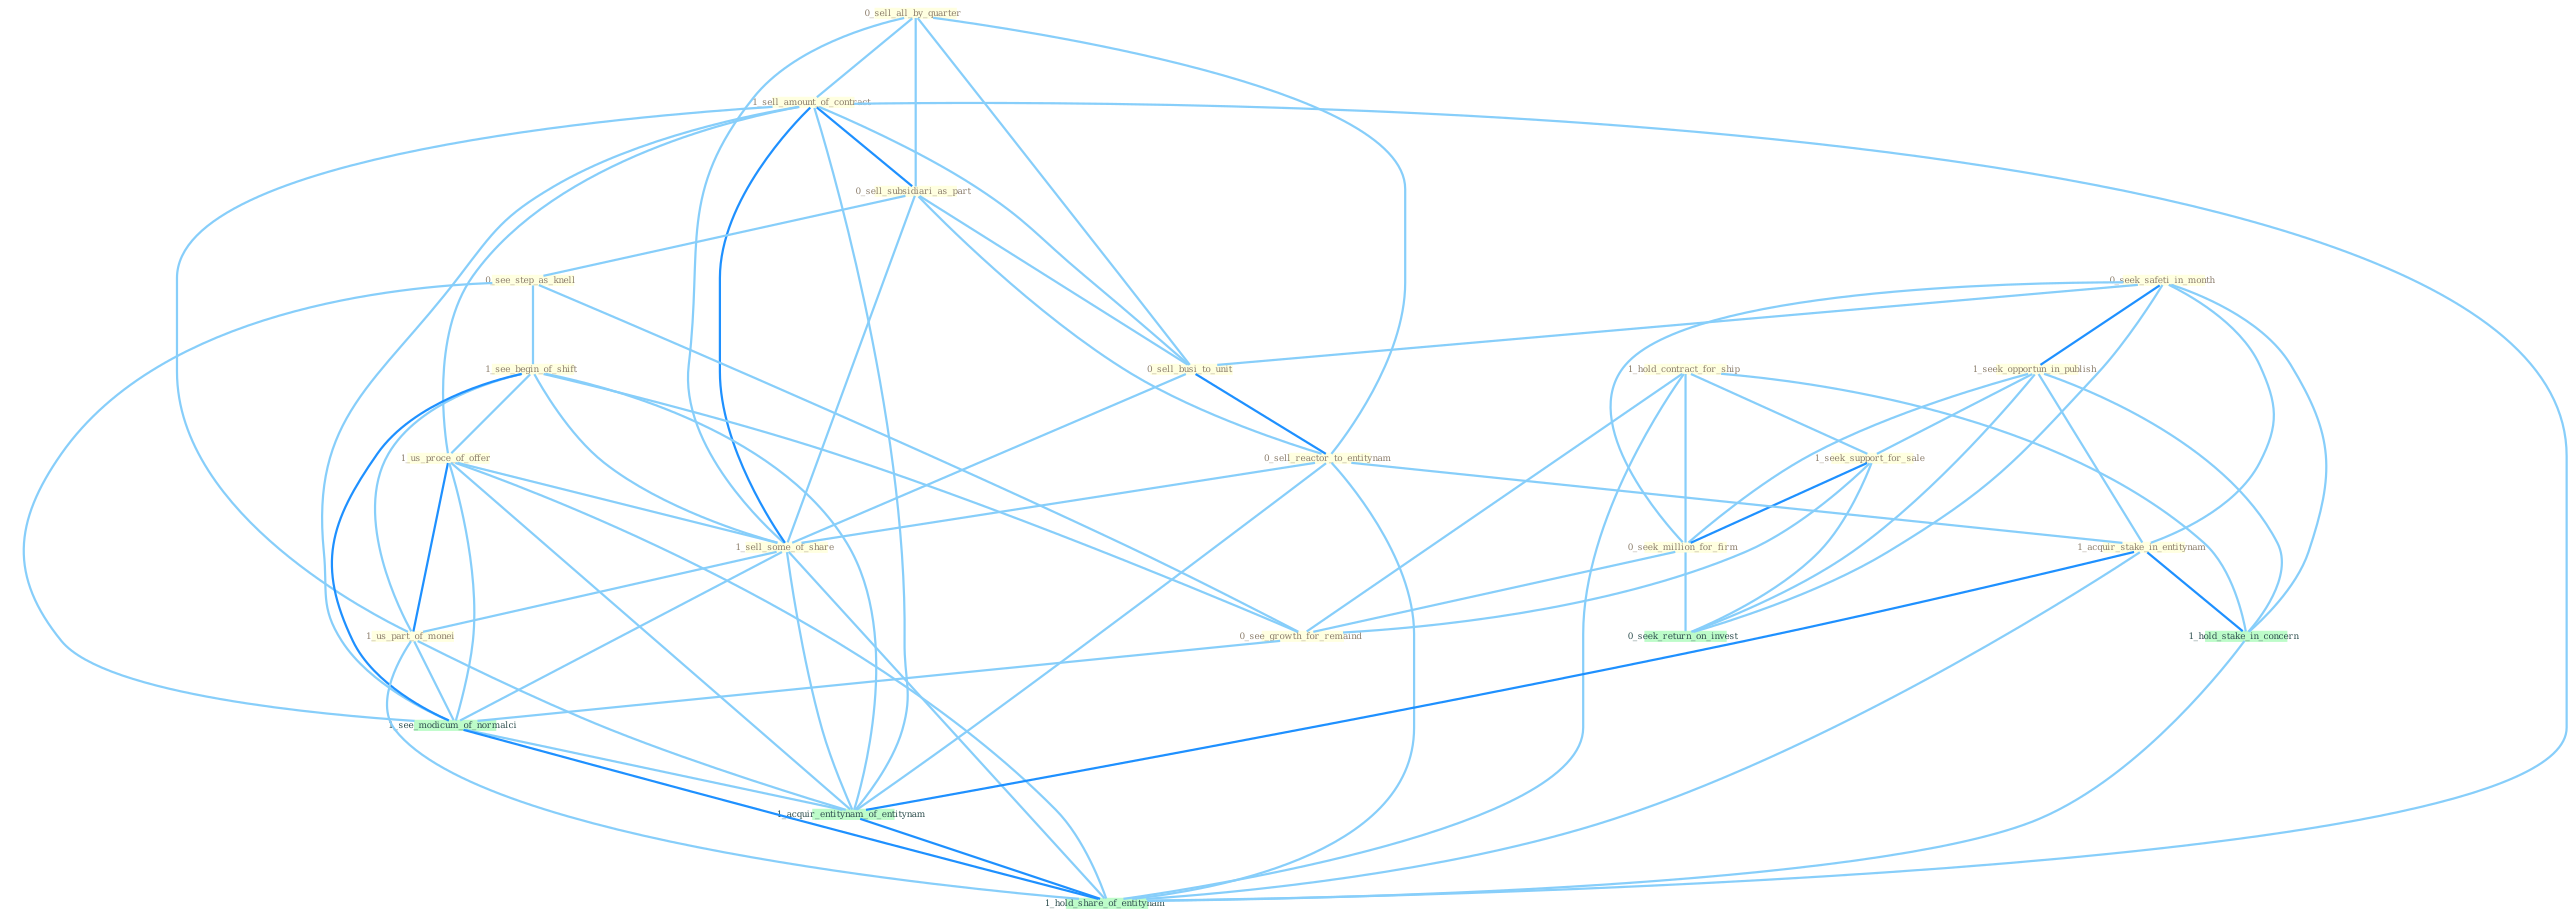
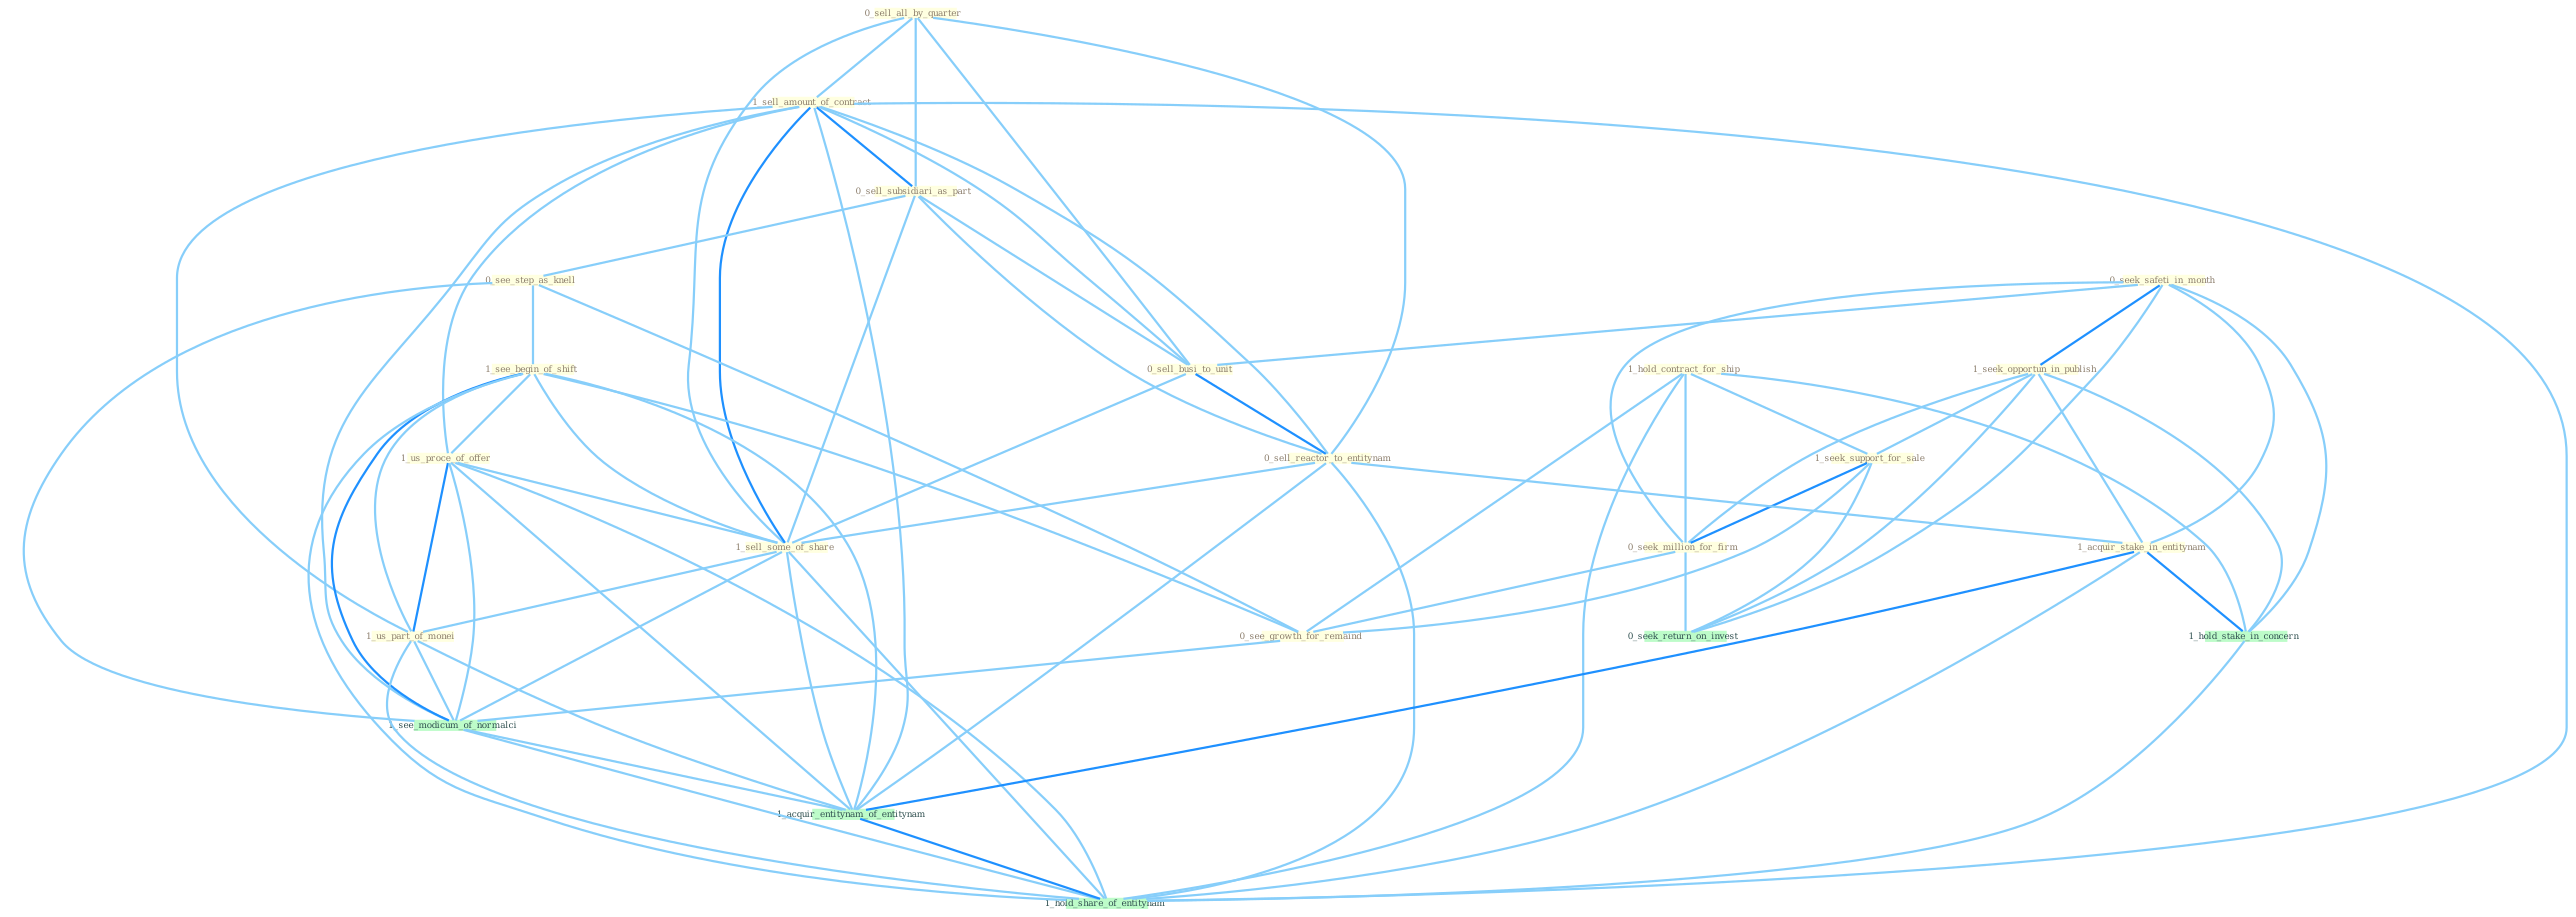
none -> (1127, 258)
none -> (357, 701)
(781, 815) -> (781, 815)
